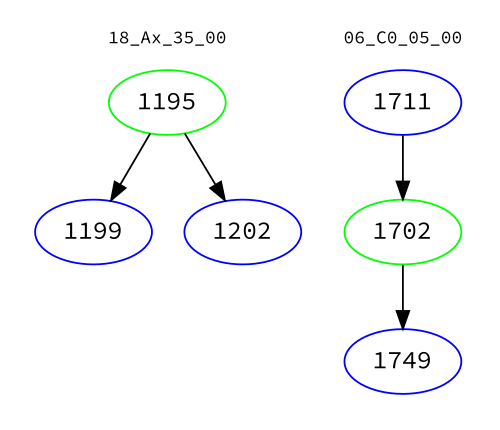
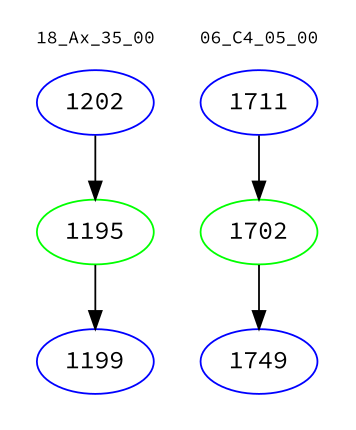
(404, 39) -> (260, 39)
(200, 159) -> (95, 158)
